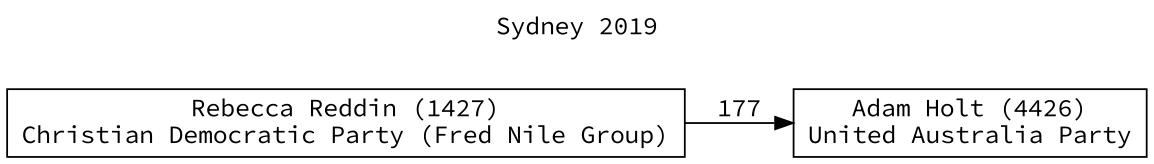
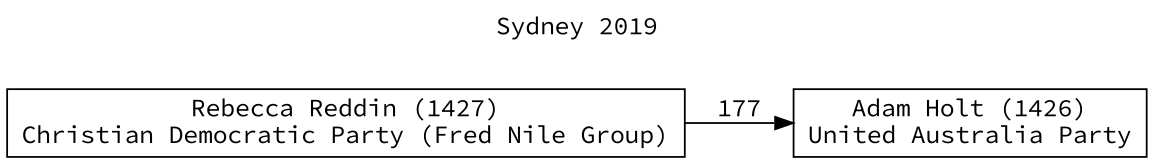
(970, 123) -> (970, 123)
